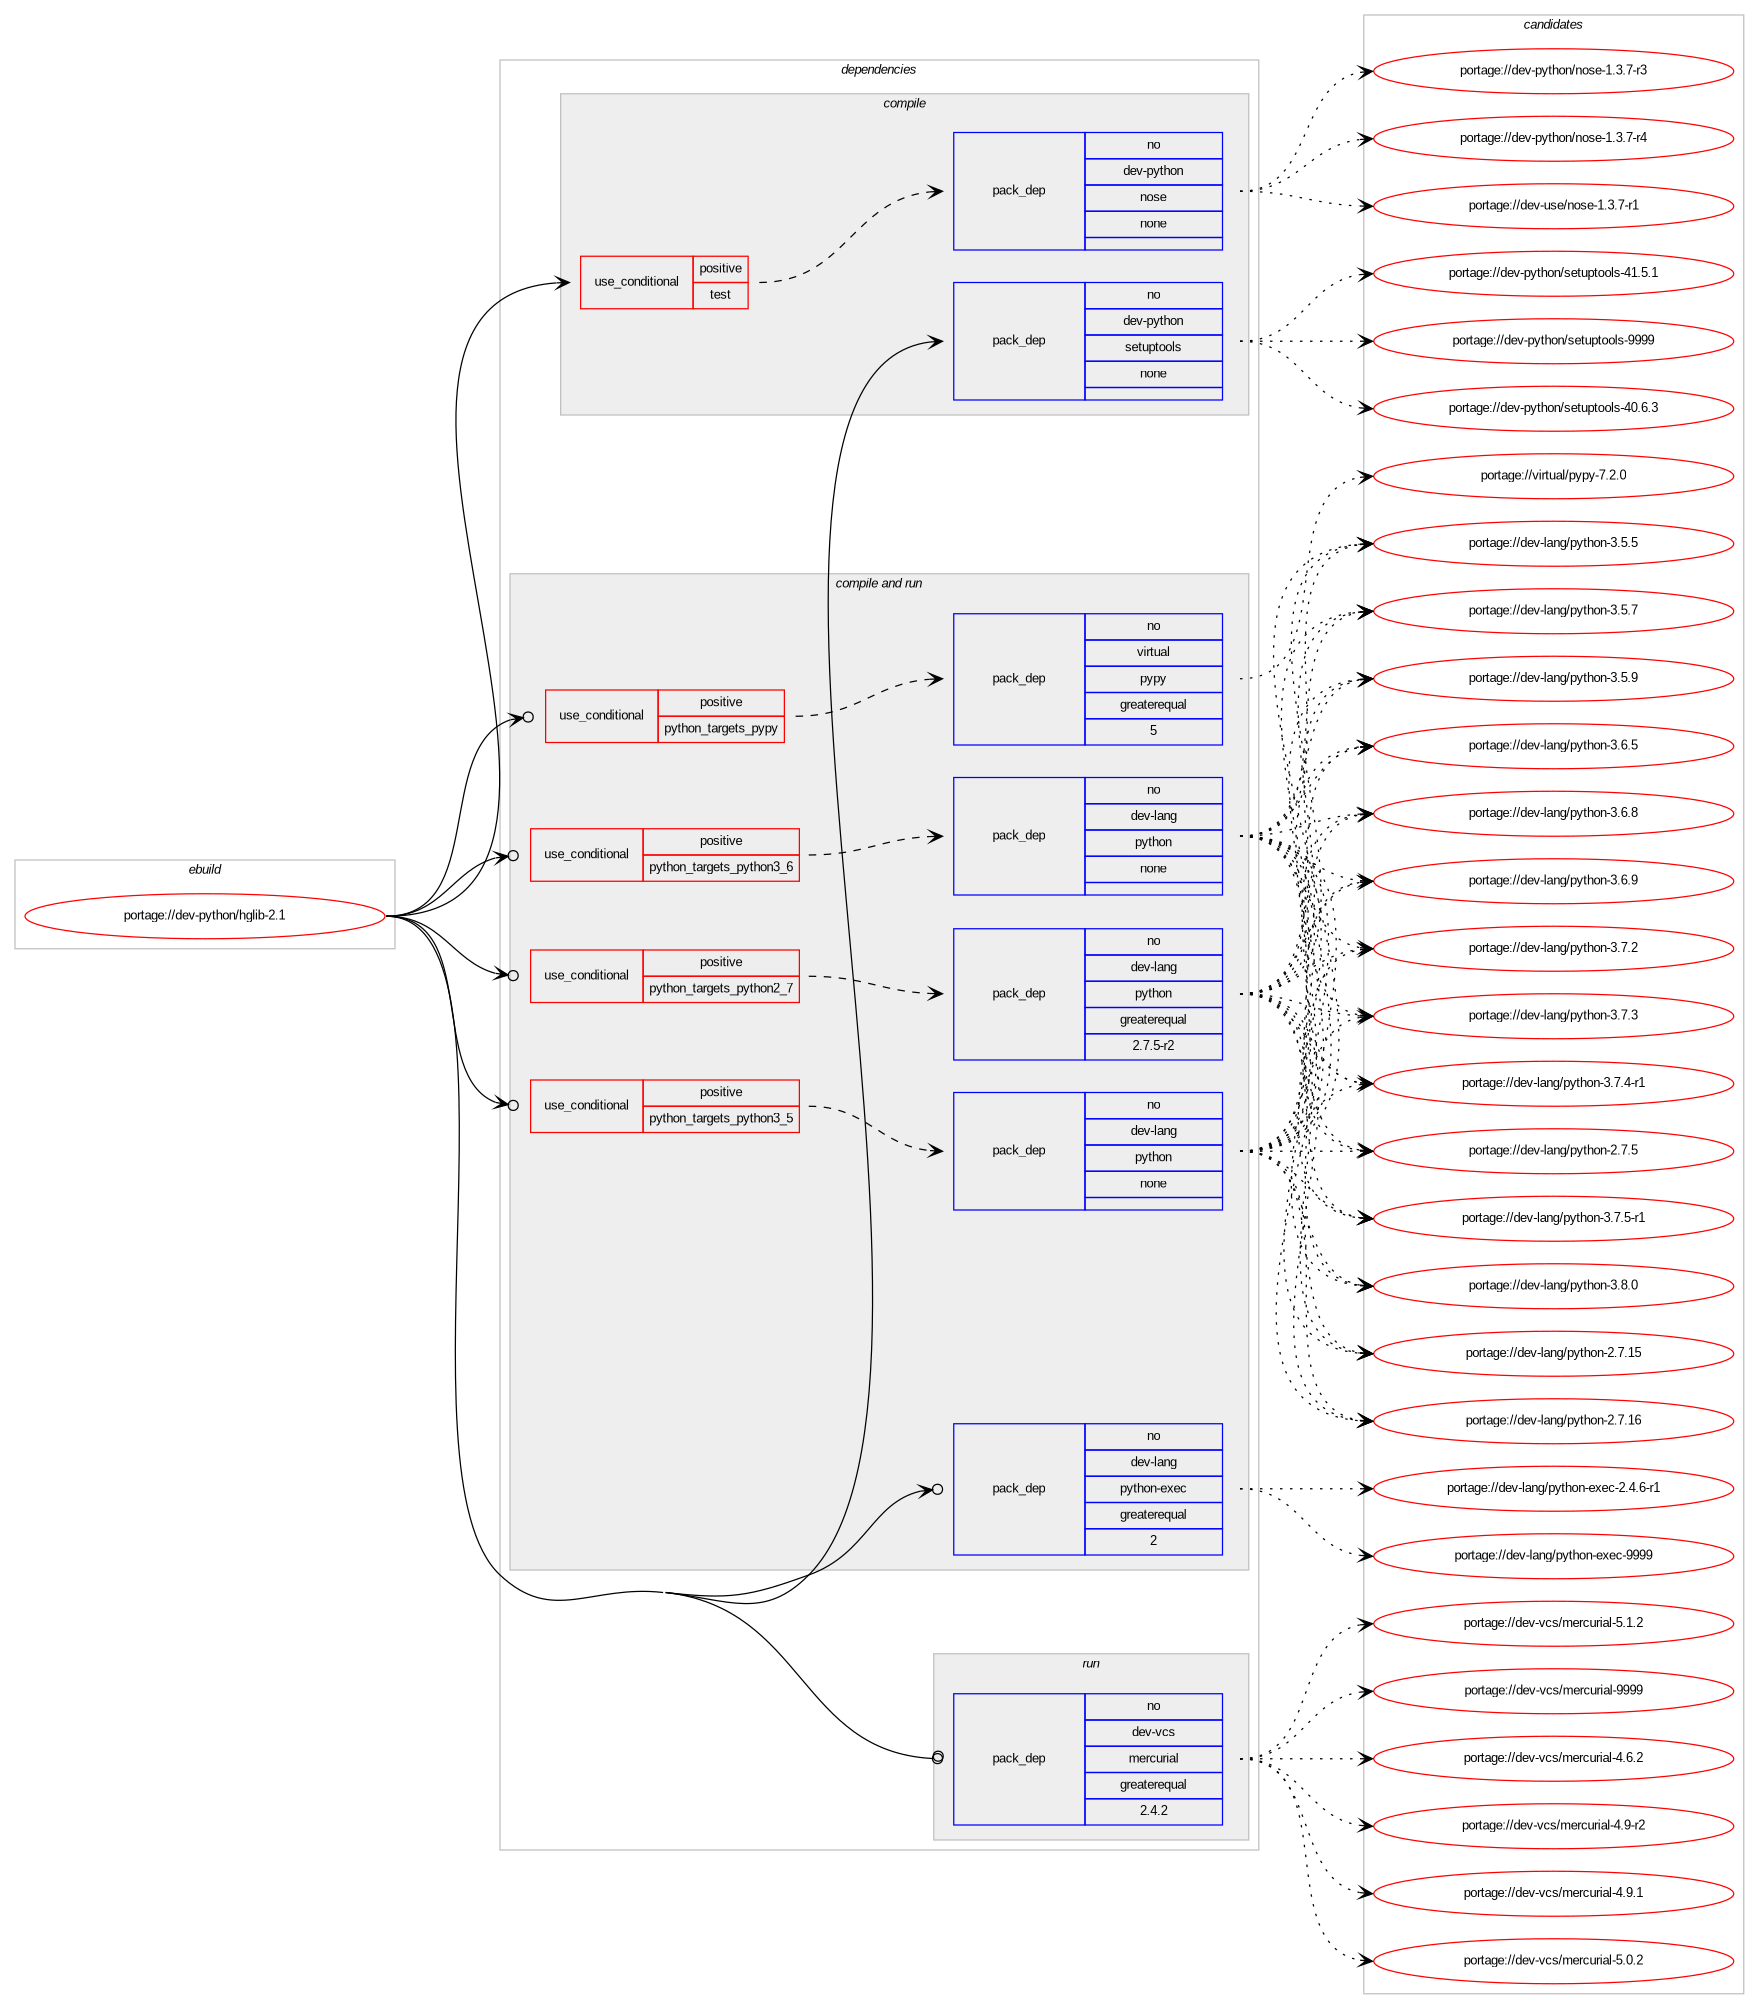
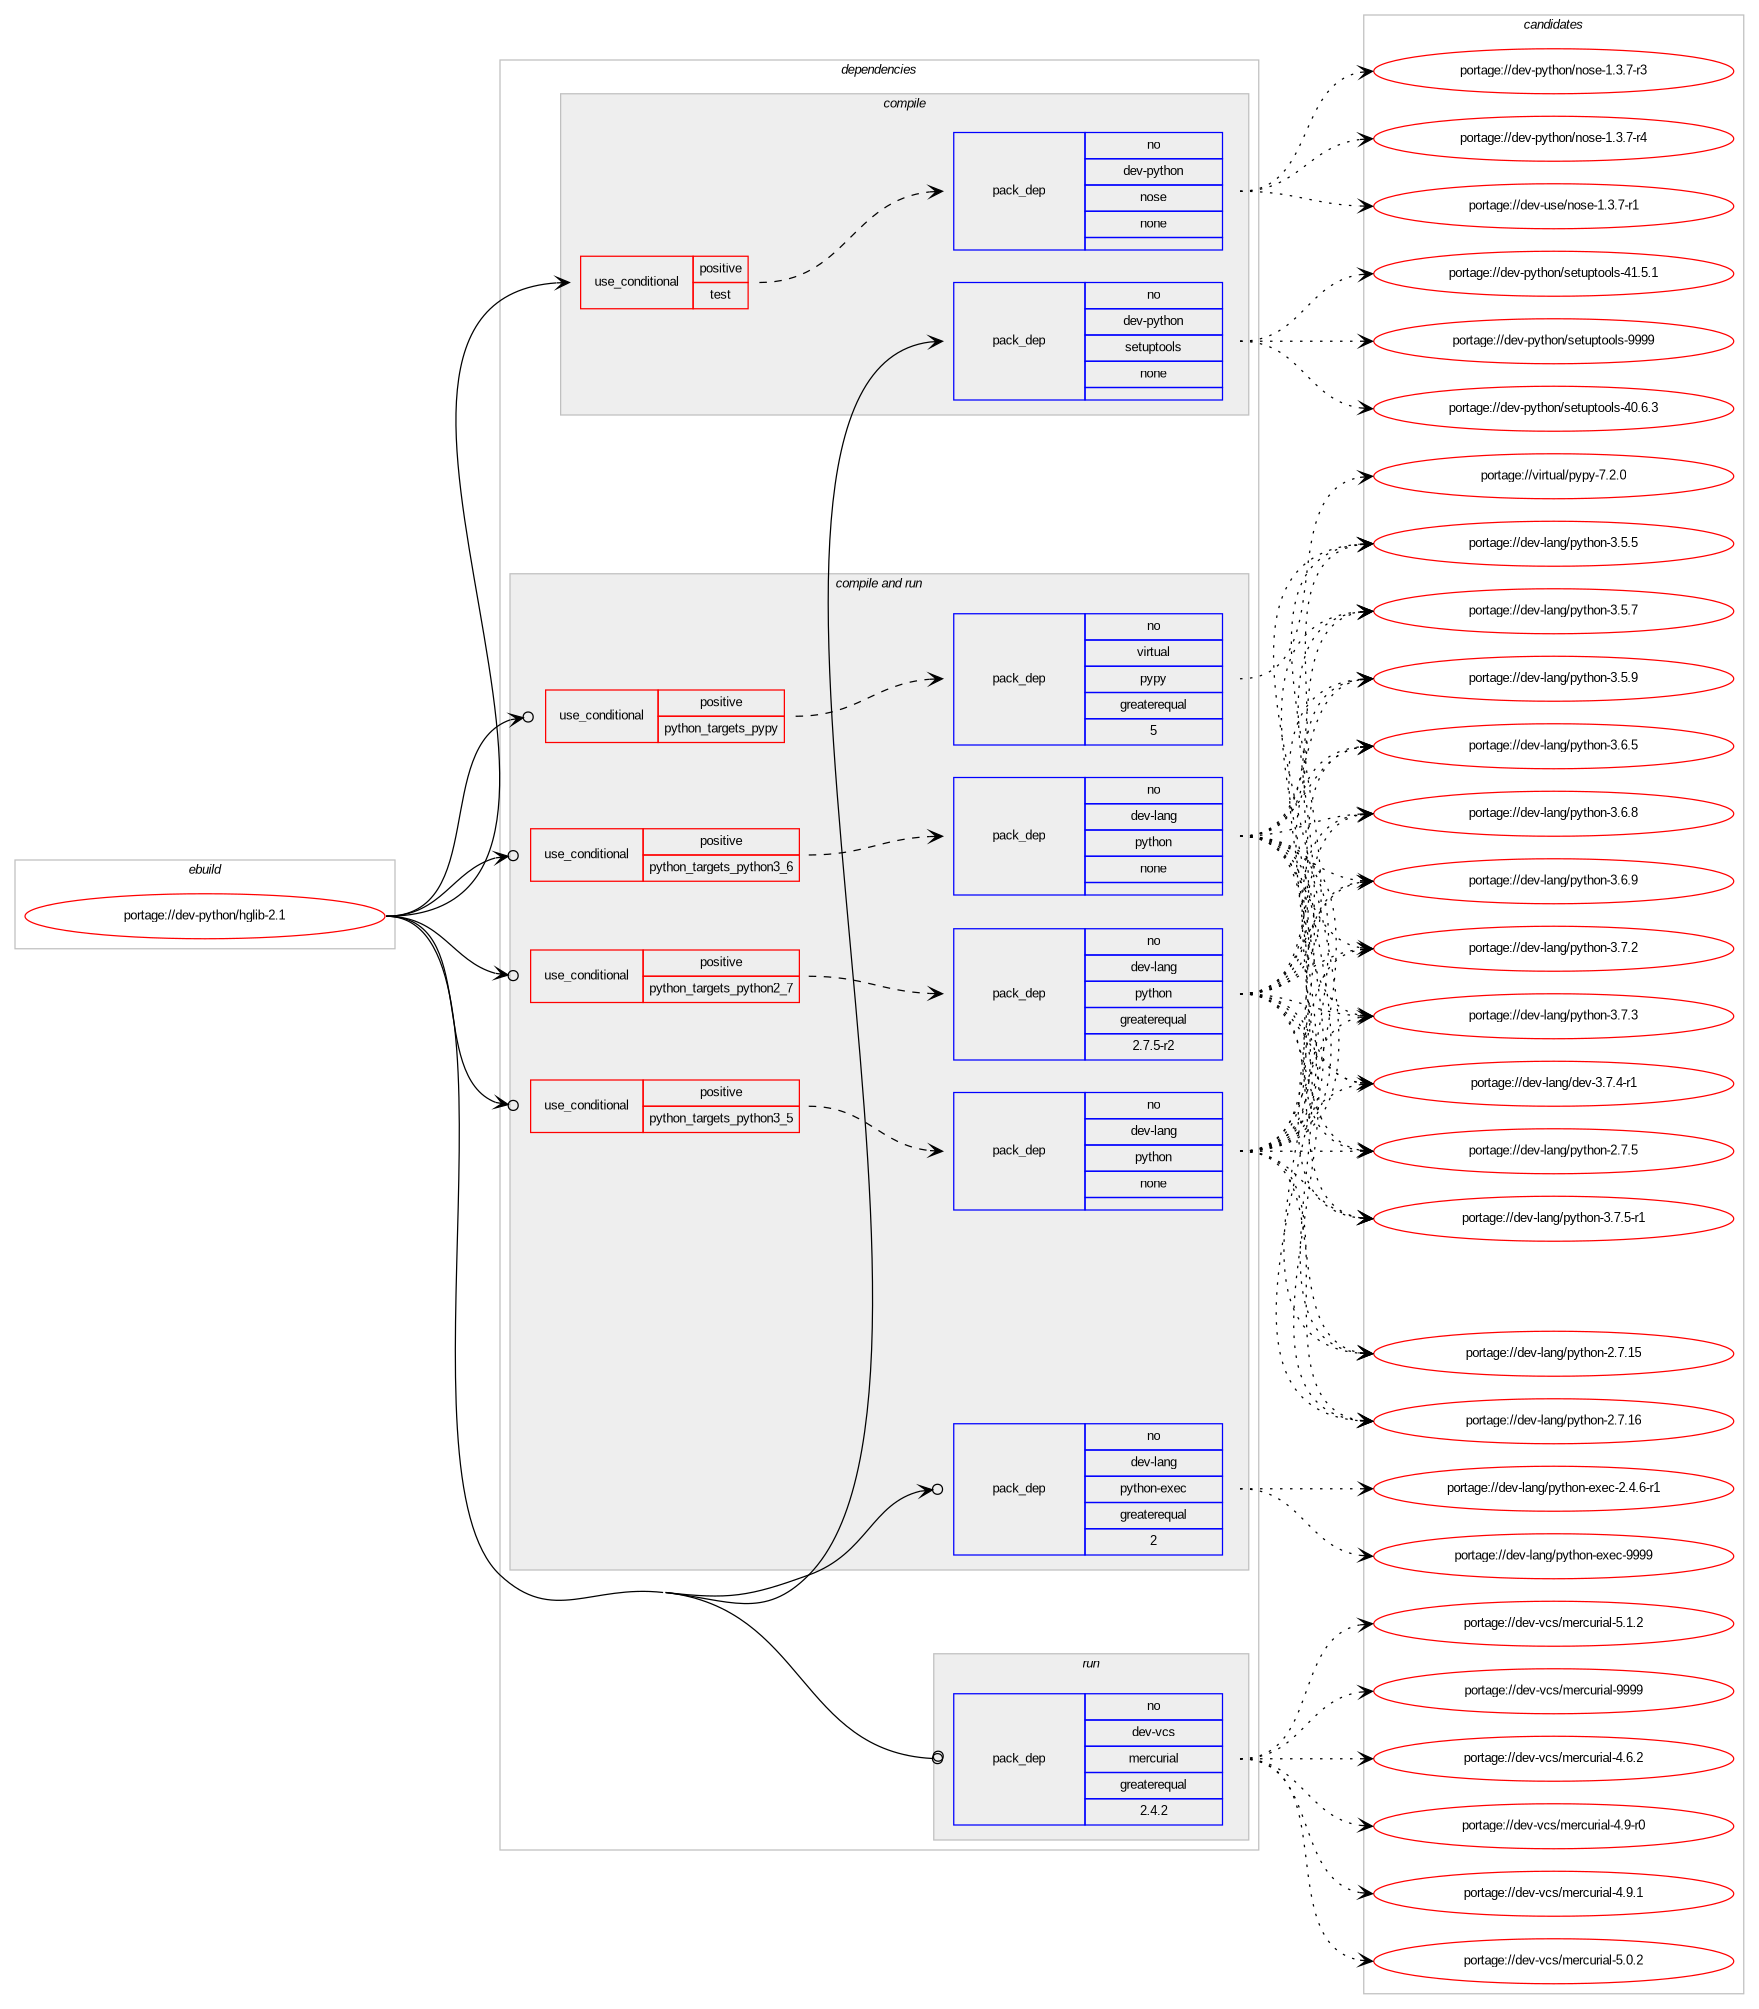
(1554, 1084) -> (1554, 1084)
(1554, 1286) -> none
(1554, 1826) -> (1554, 1826)
